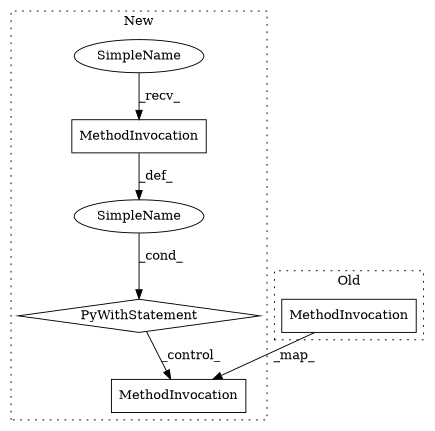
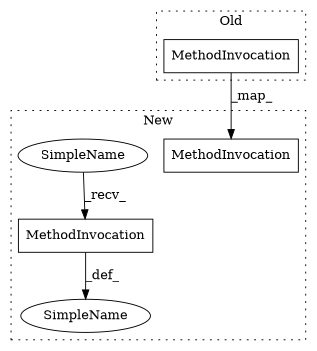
(139, 316) -> none
